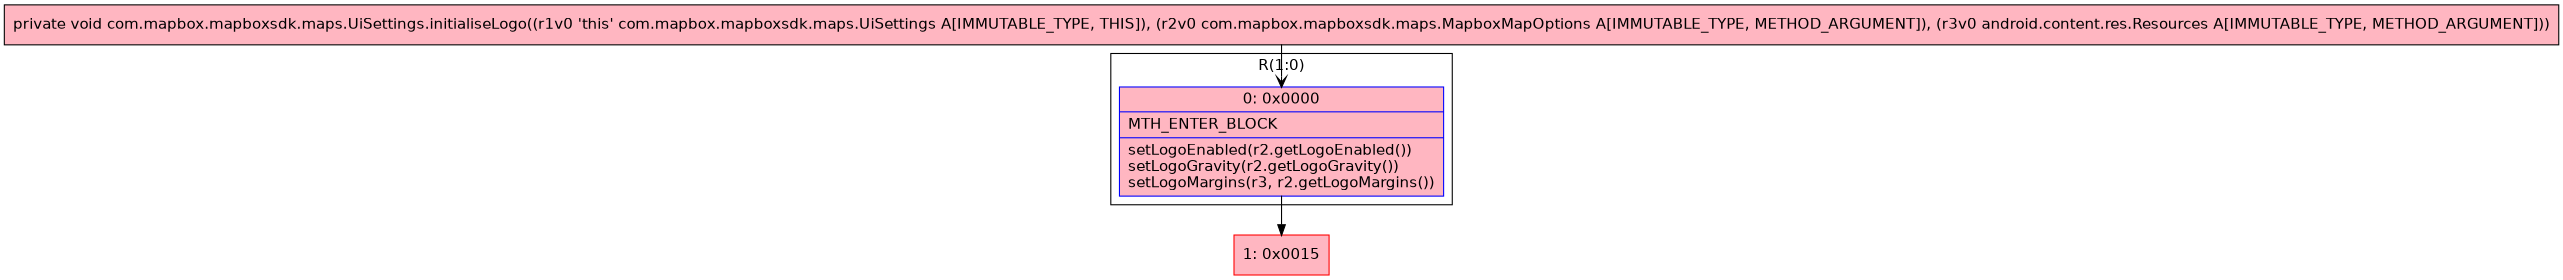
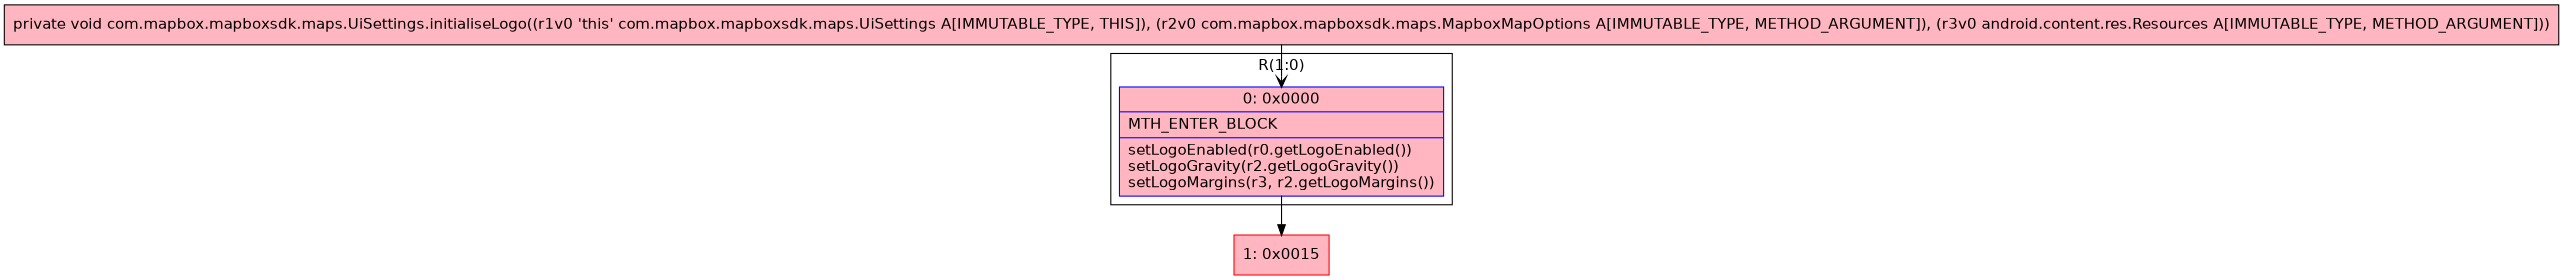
(1270, 150) -> (1270, 150)
